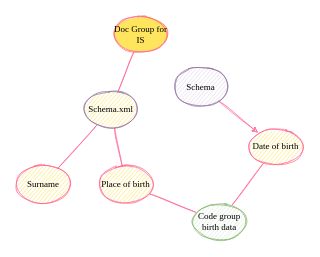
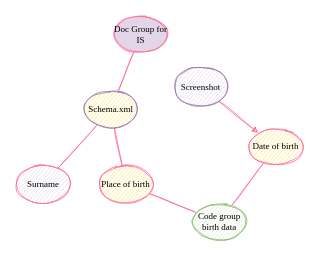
(141, 34) -> (141, 34)
(201, 87) -> (201, 87)
(44, 184) -> (44, 184)
